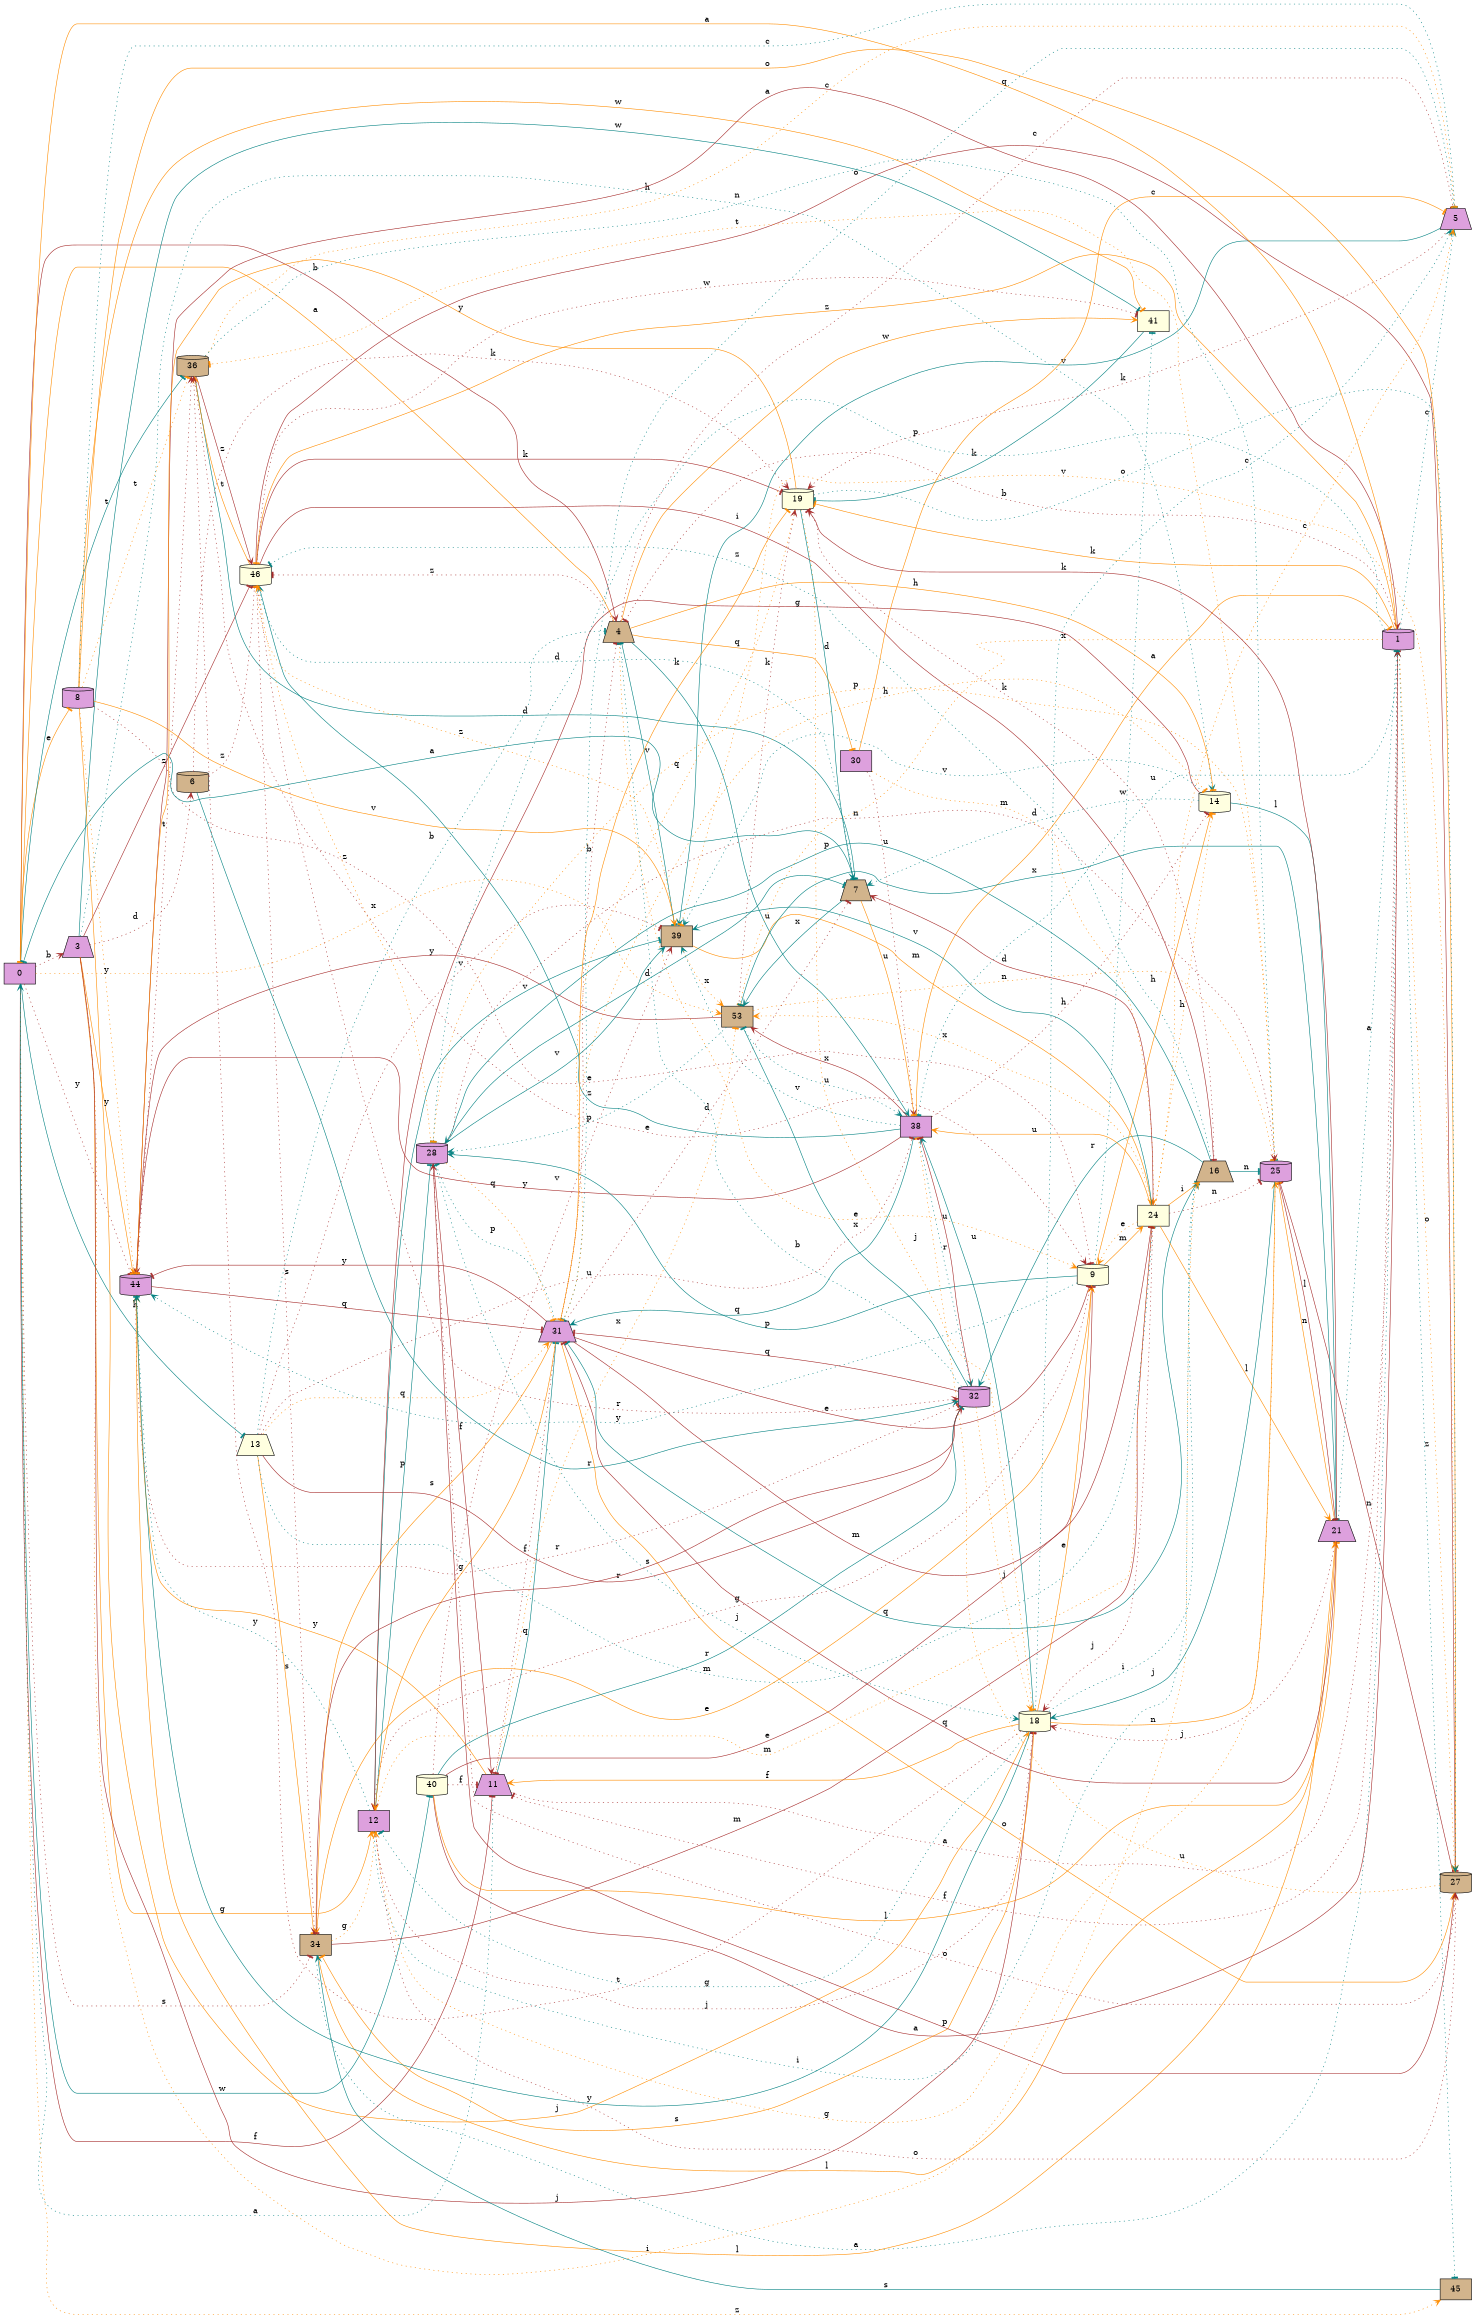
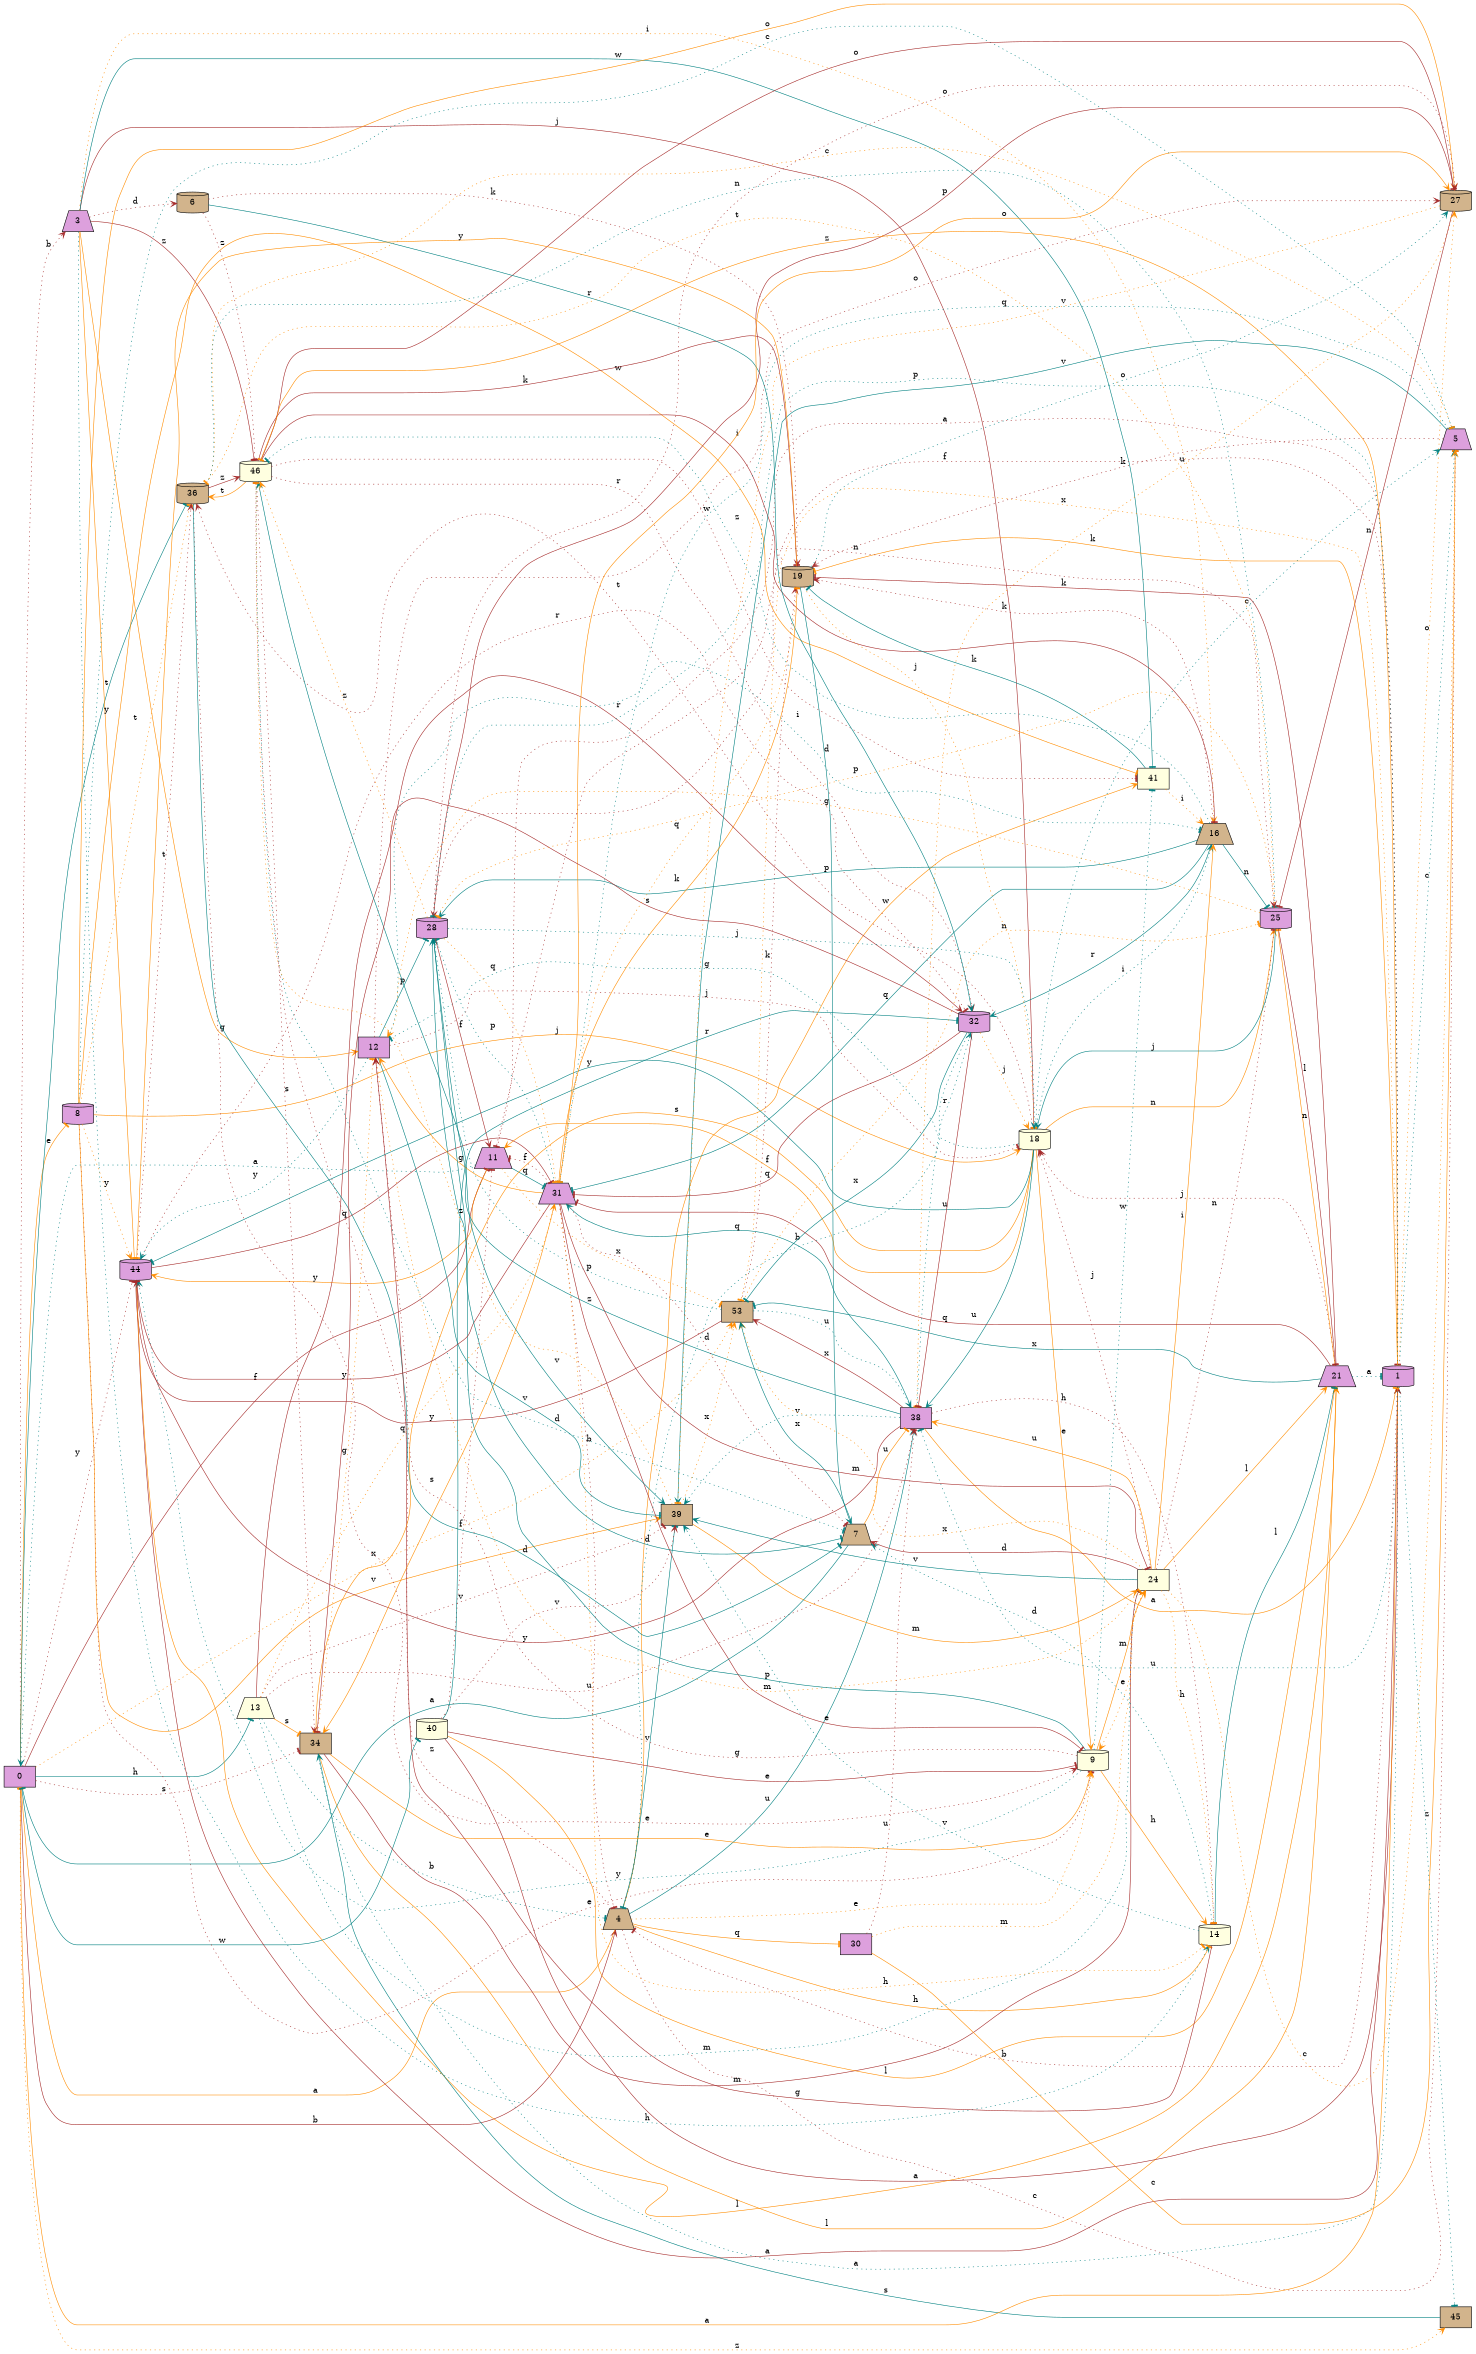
(798, 499) -> (798, 577)
none -> (1182, 805)
